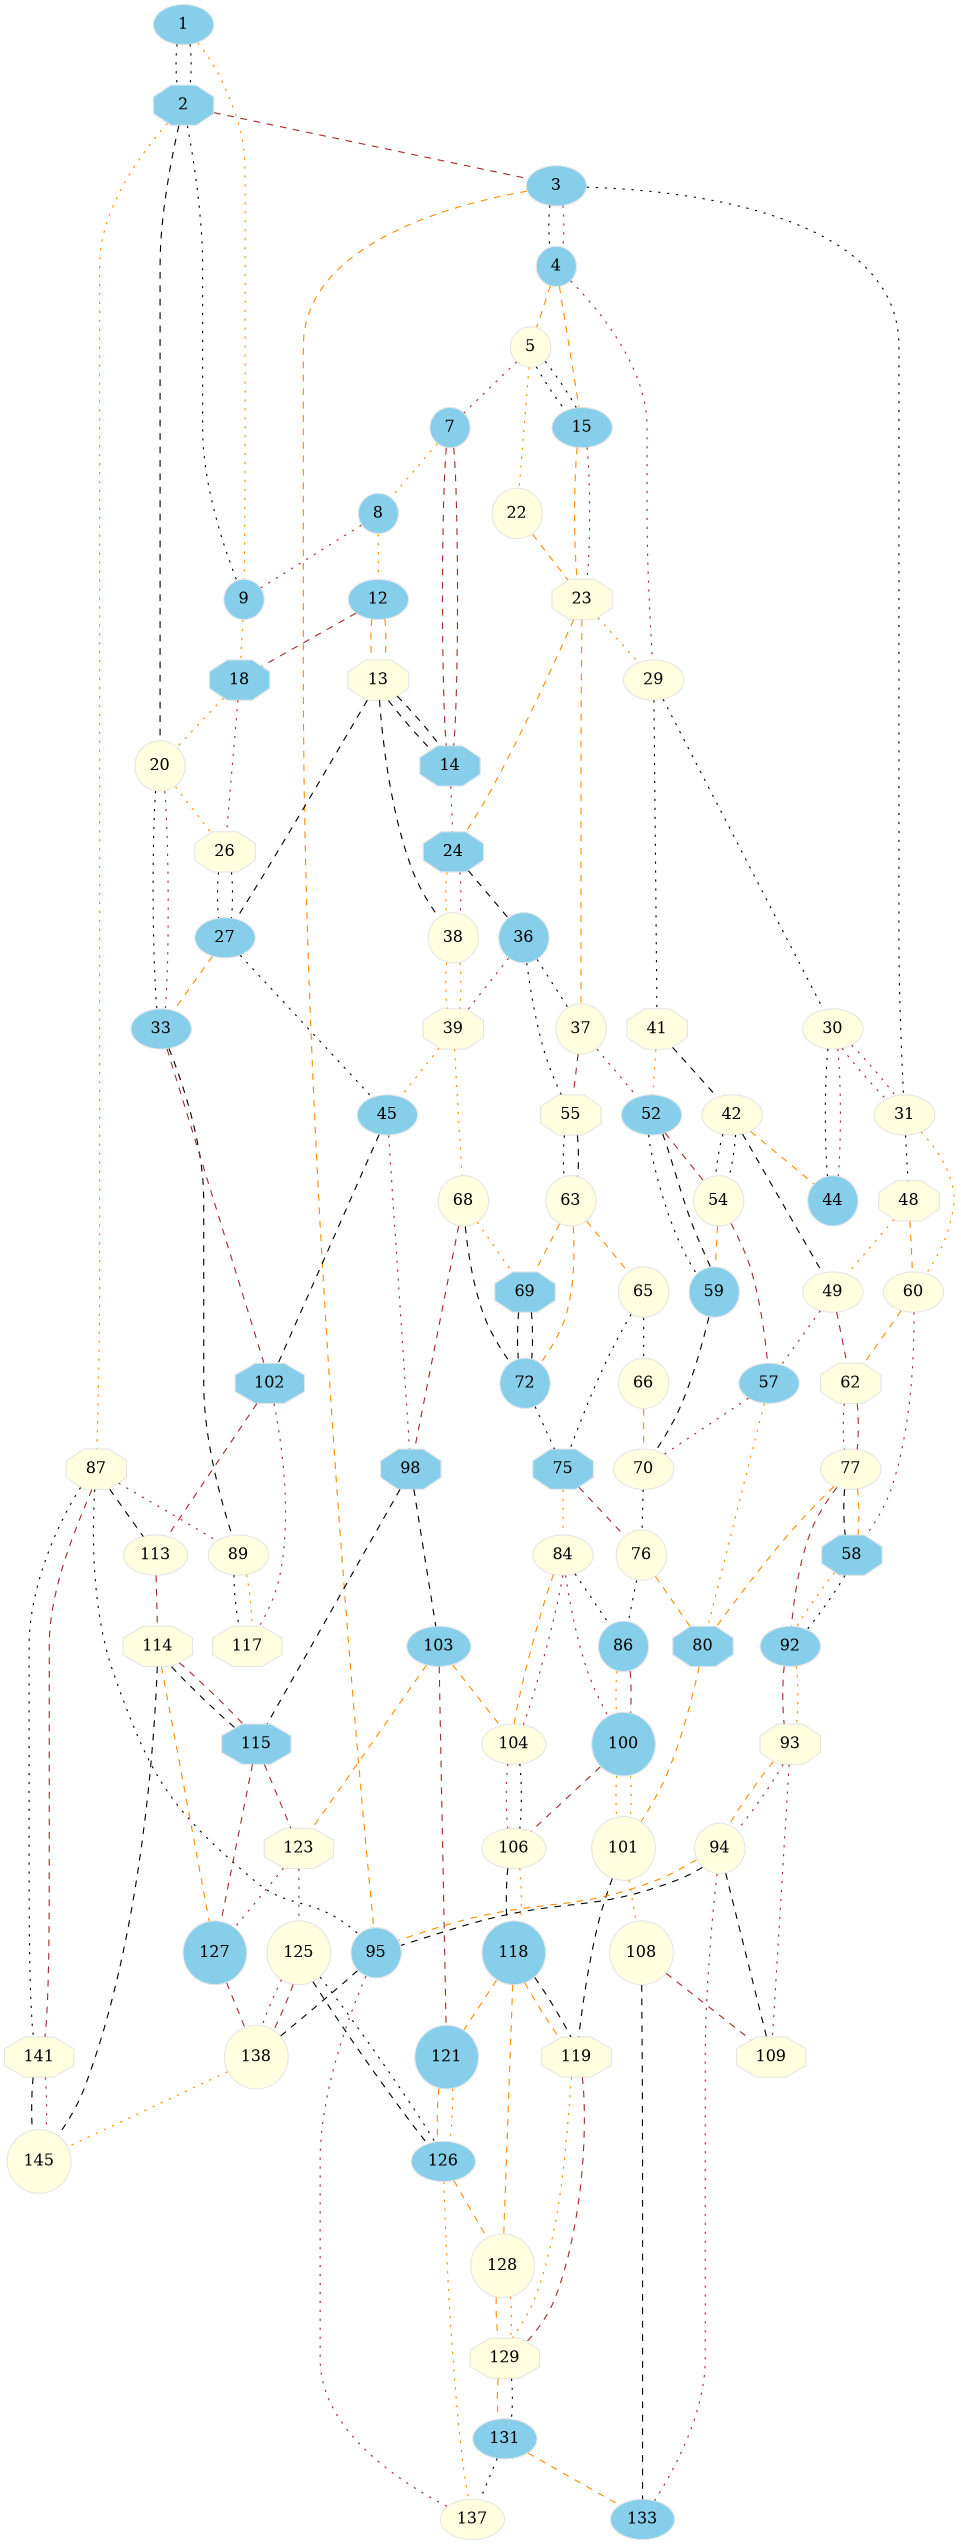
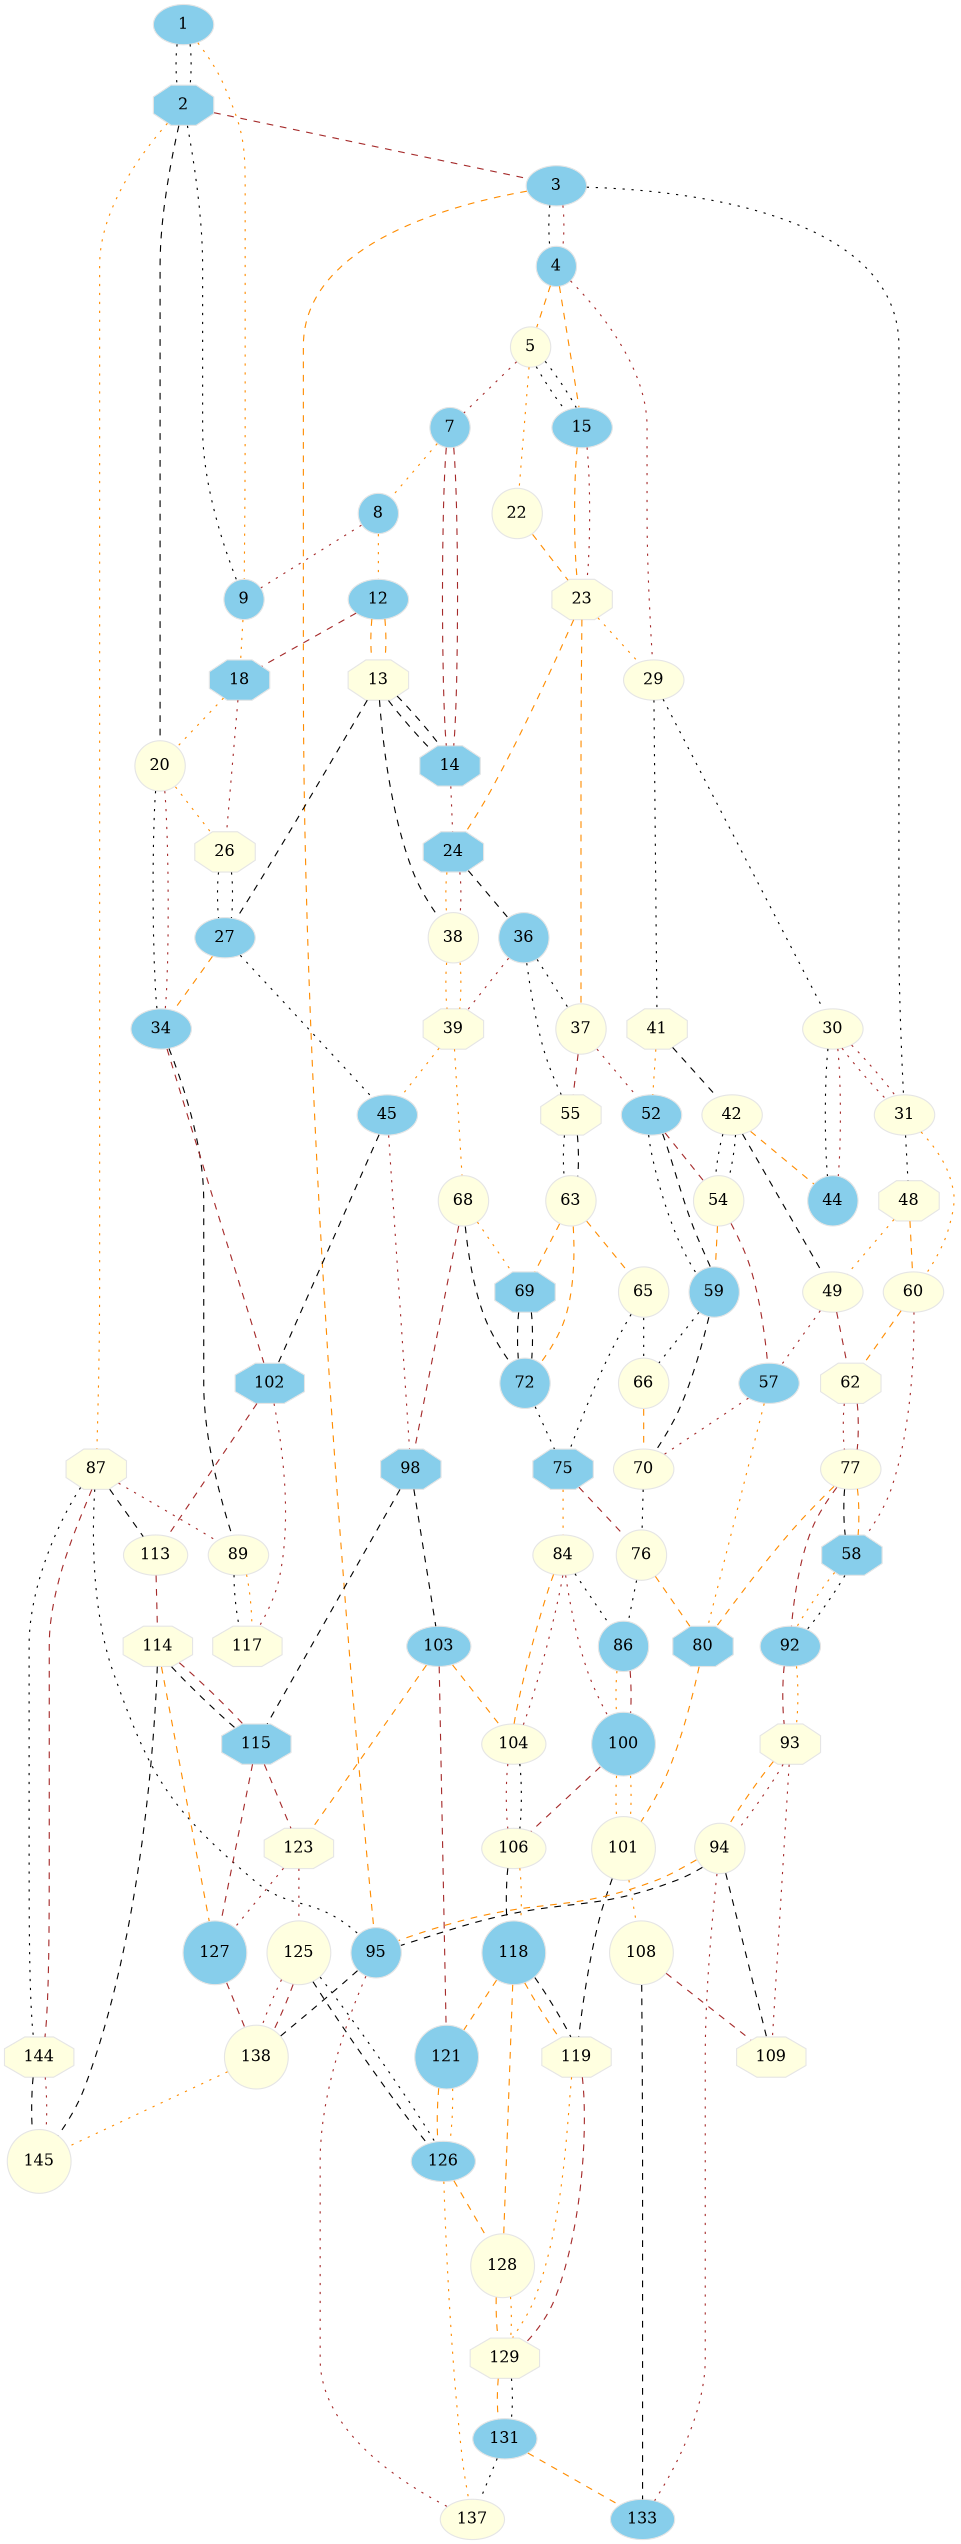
(161, 1029) -> (161, 1029)
none -> (679, 1338)
(39, 2057) -> (39, 2057)
